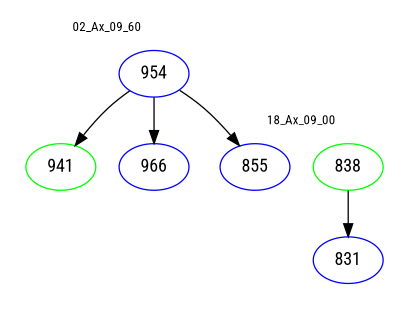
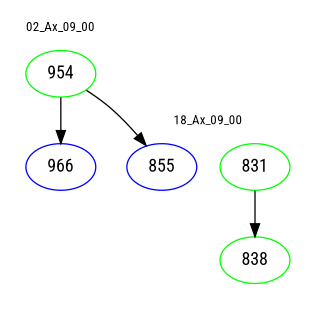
(107, 28) -> (61, 28)
(154, 74) -> (61, 74)
(61, 167) -> none
(348, 207) -> (255, 207)
(348, 260) -> (255, 167)
